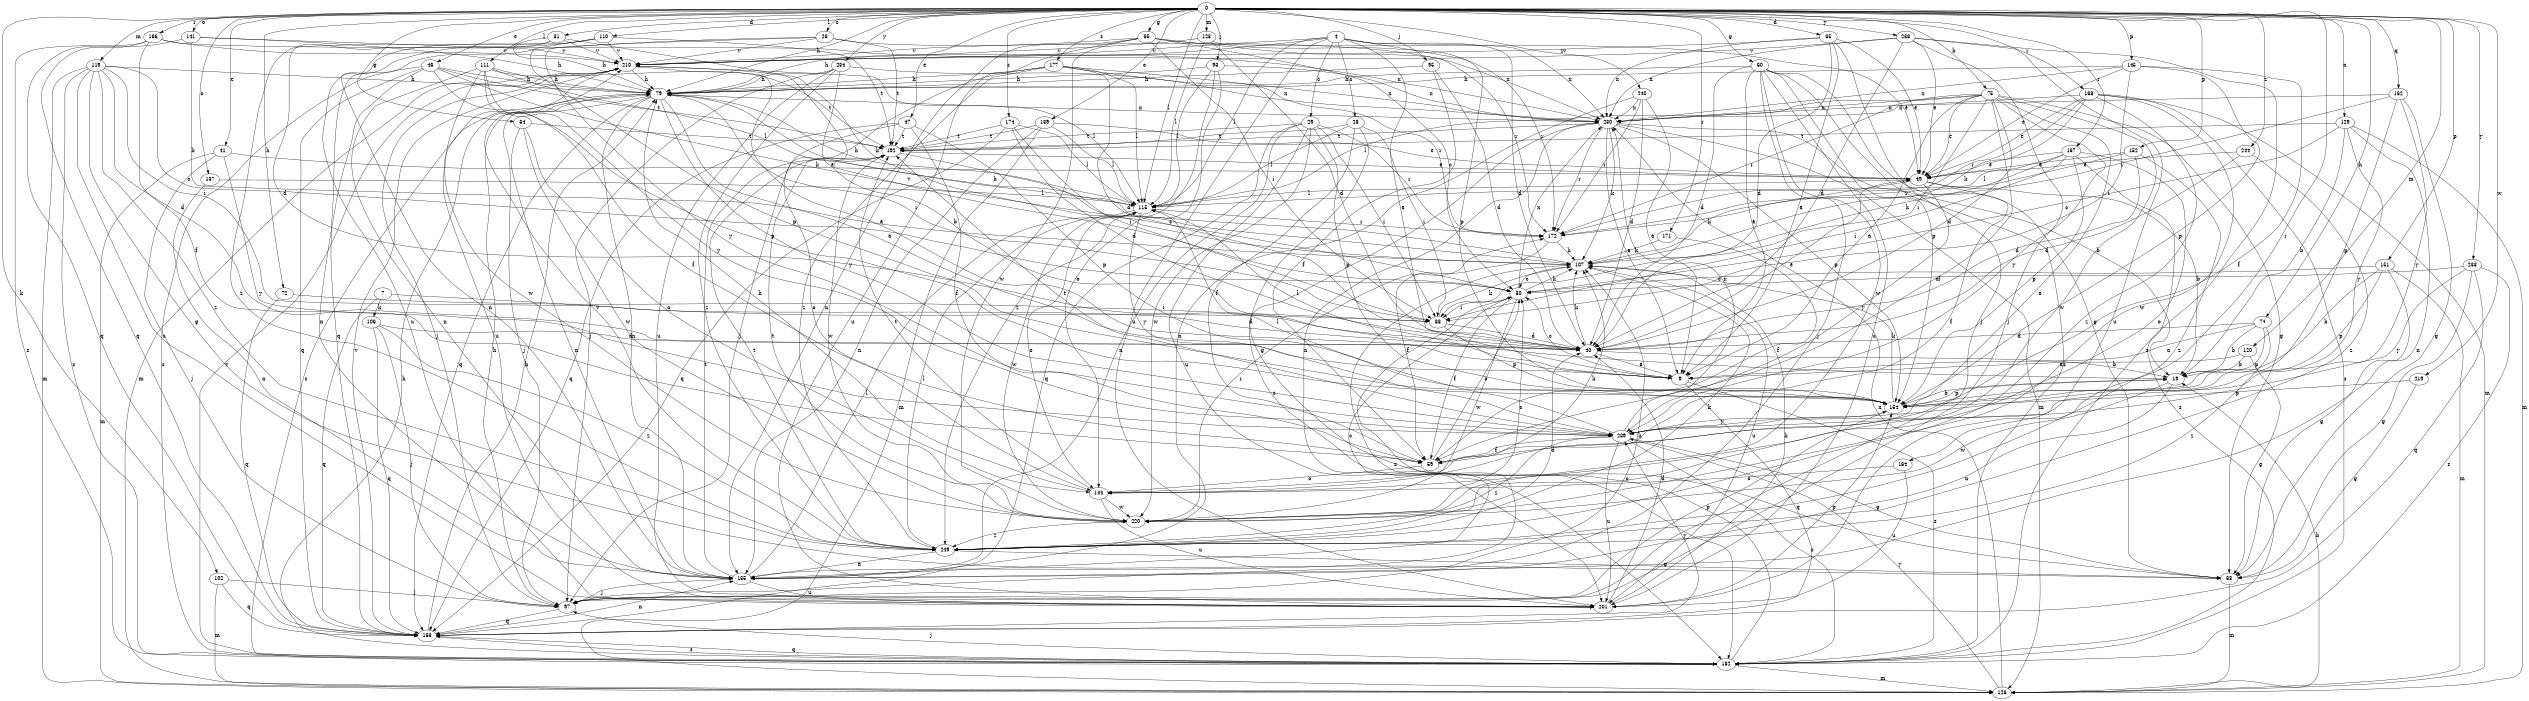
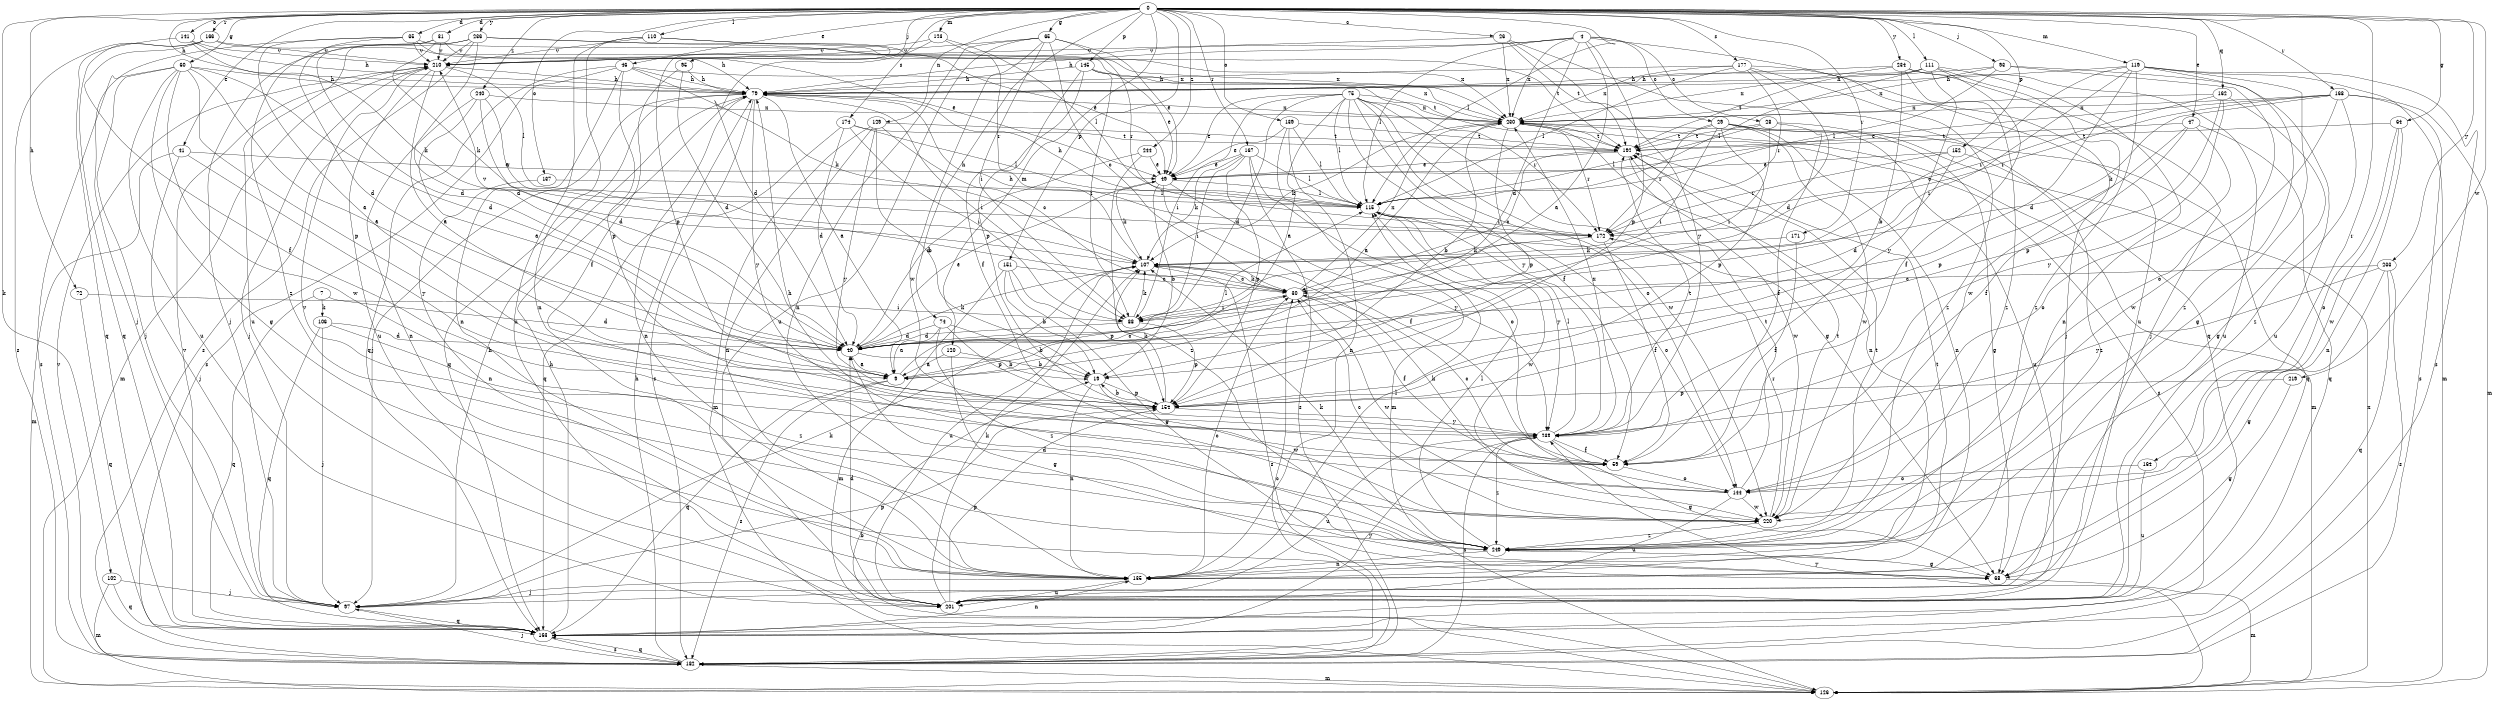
(1749, 17) -> none
